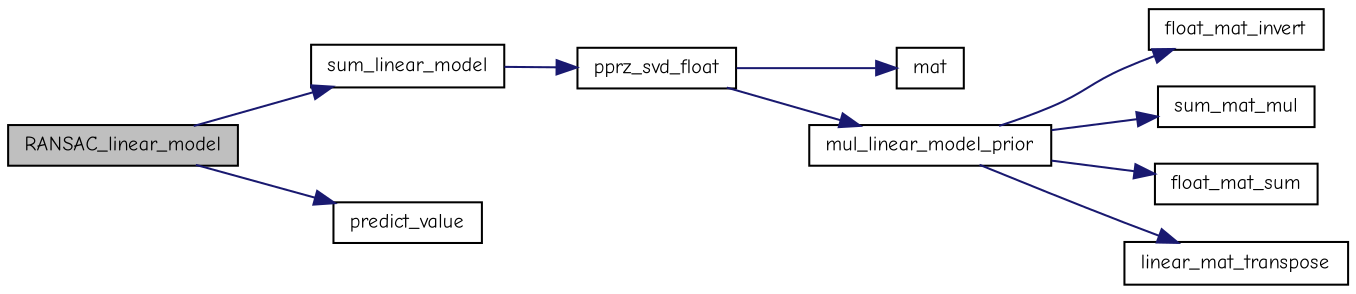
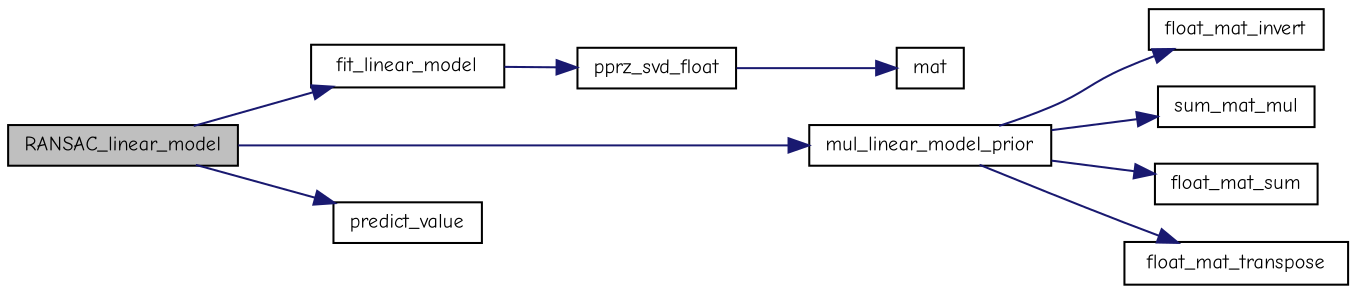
(408, 66) -> (408, 66)
(784, 104) -> (513, 145)
(1236, 263) -> (1236, 263)
